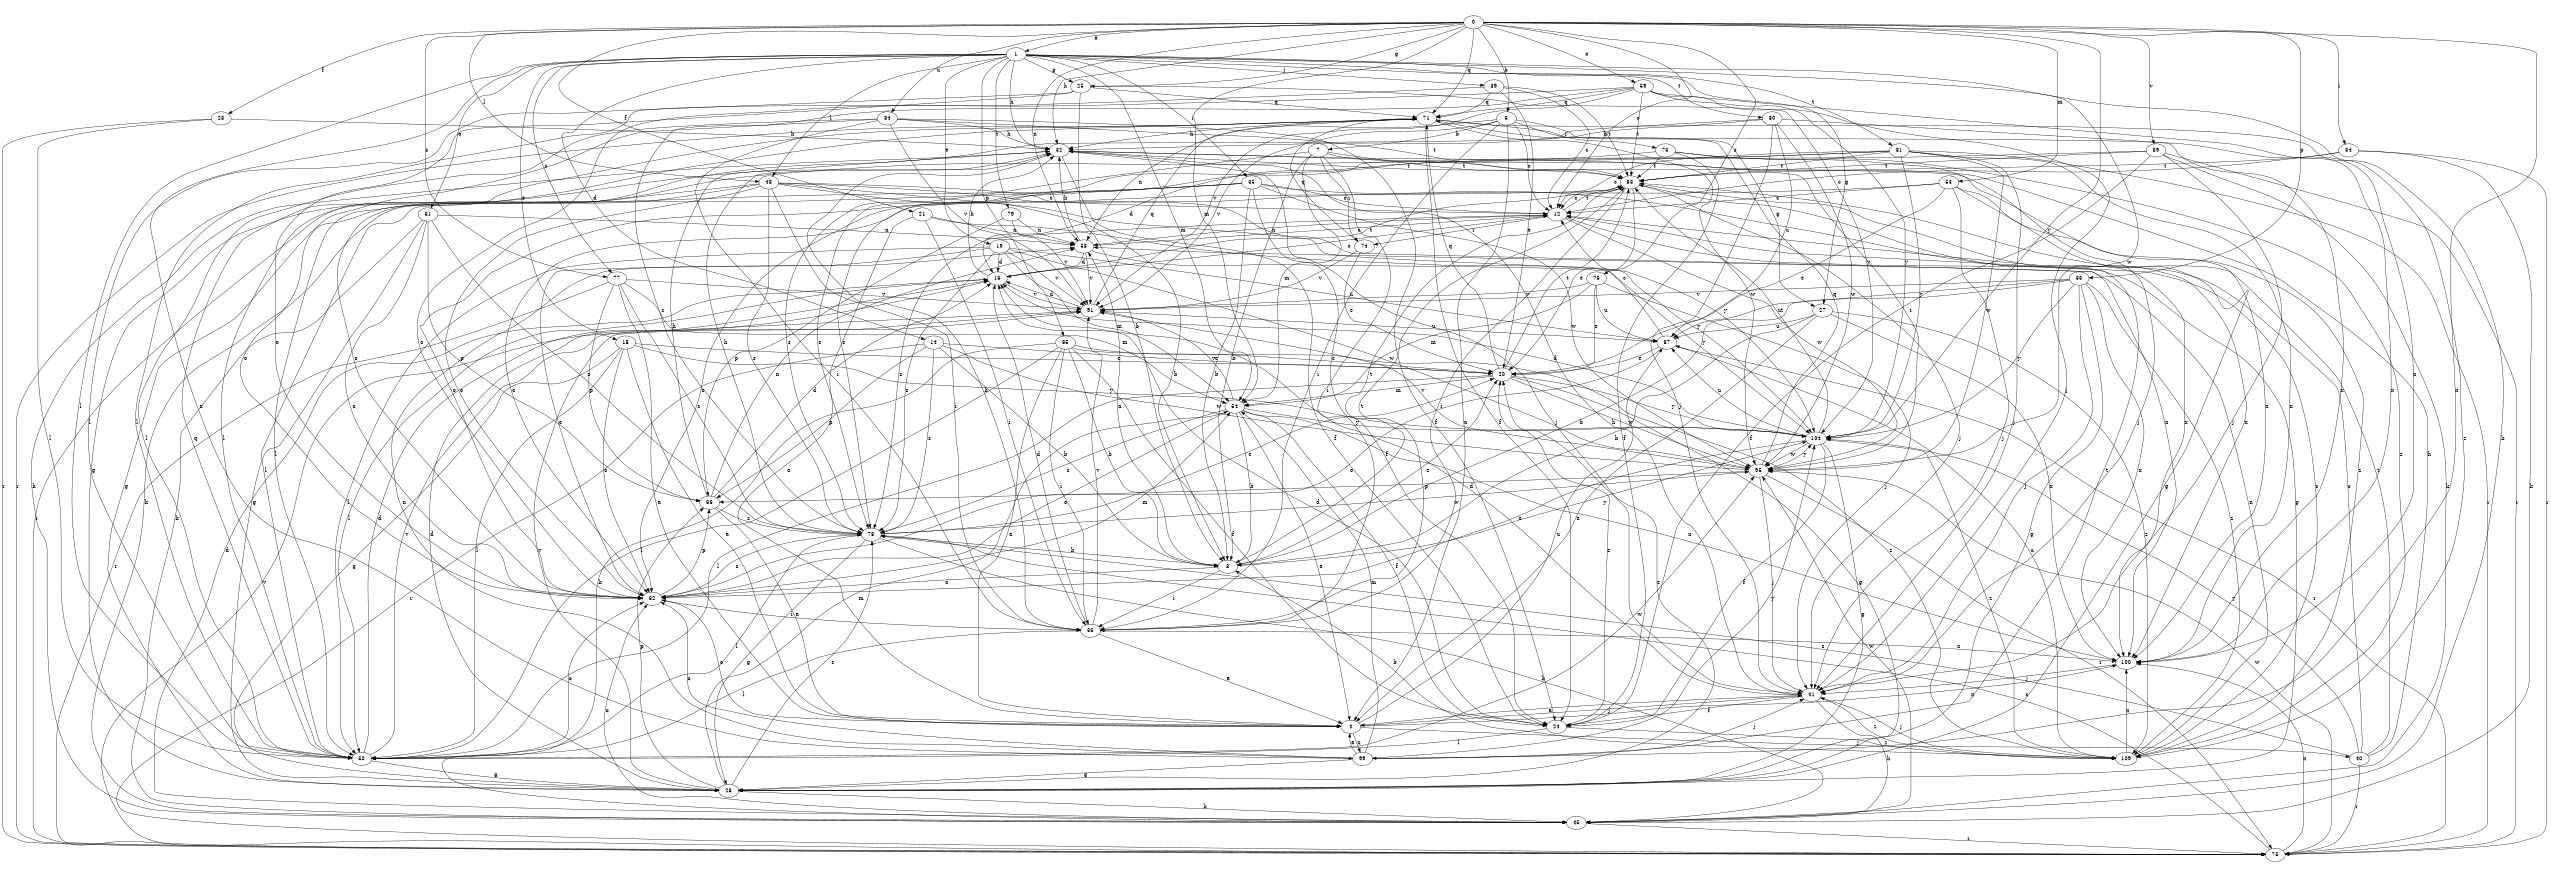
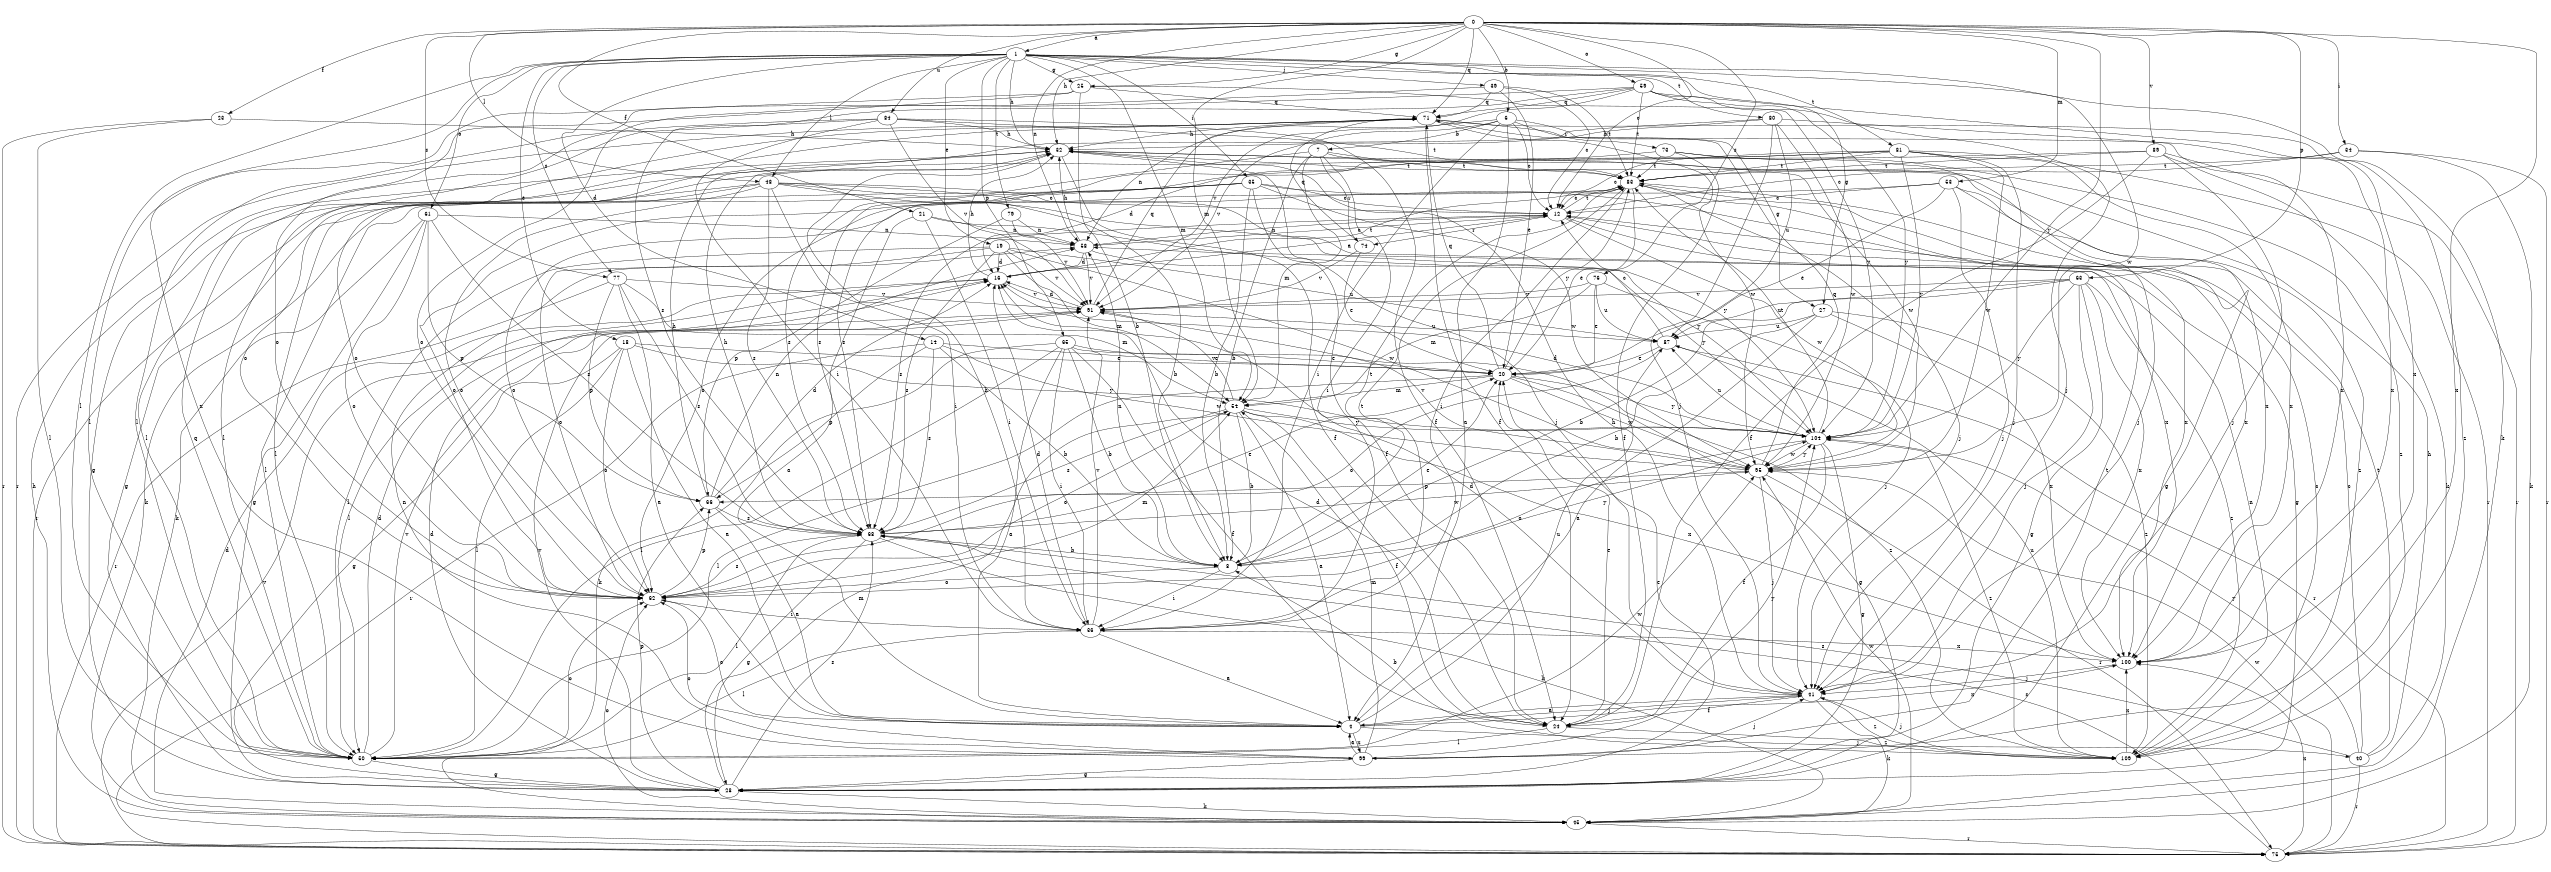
(1349, 246) -> (1349, 246)
(1568, 279) -> (1568, 279)
(1911, 311) -> (1911, 311)
(871, 535) -> (871, 535)
